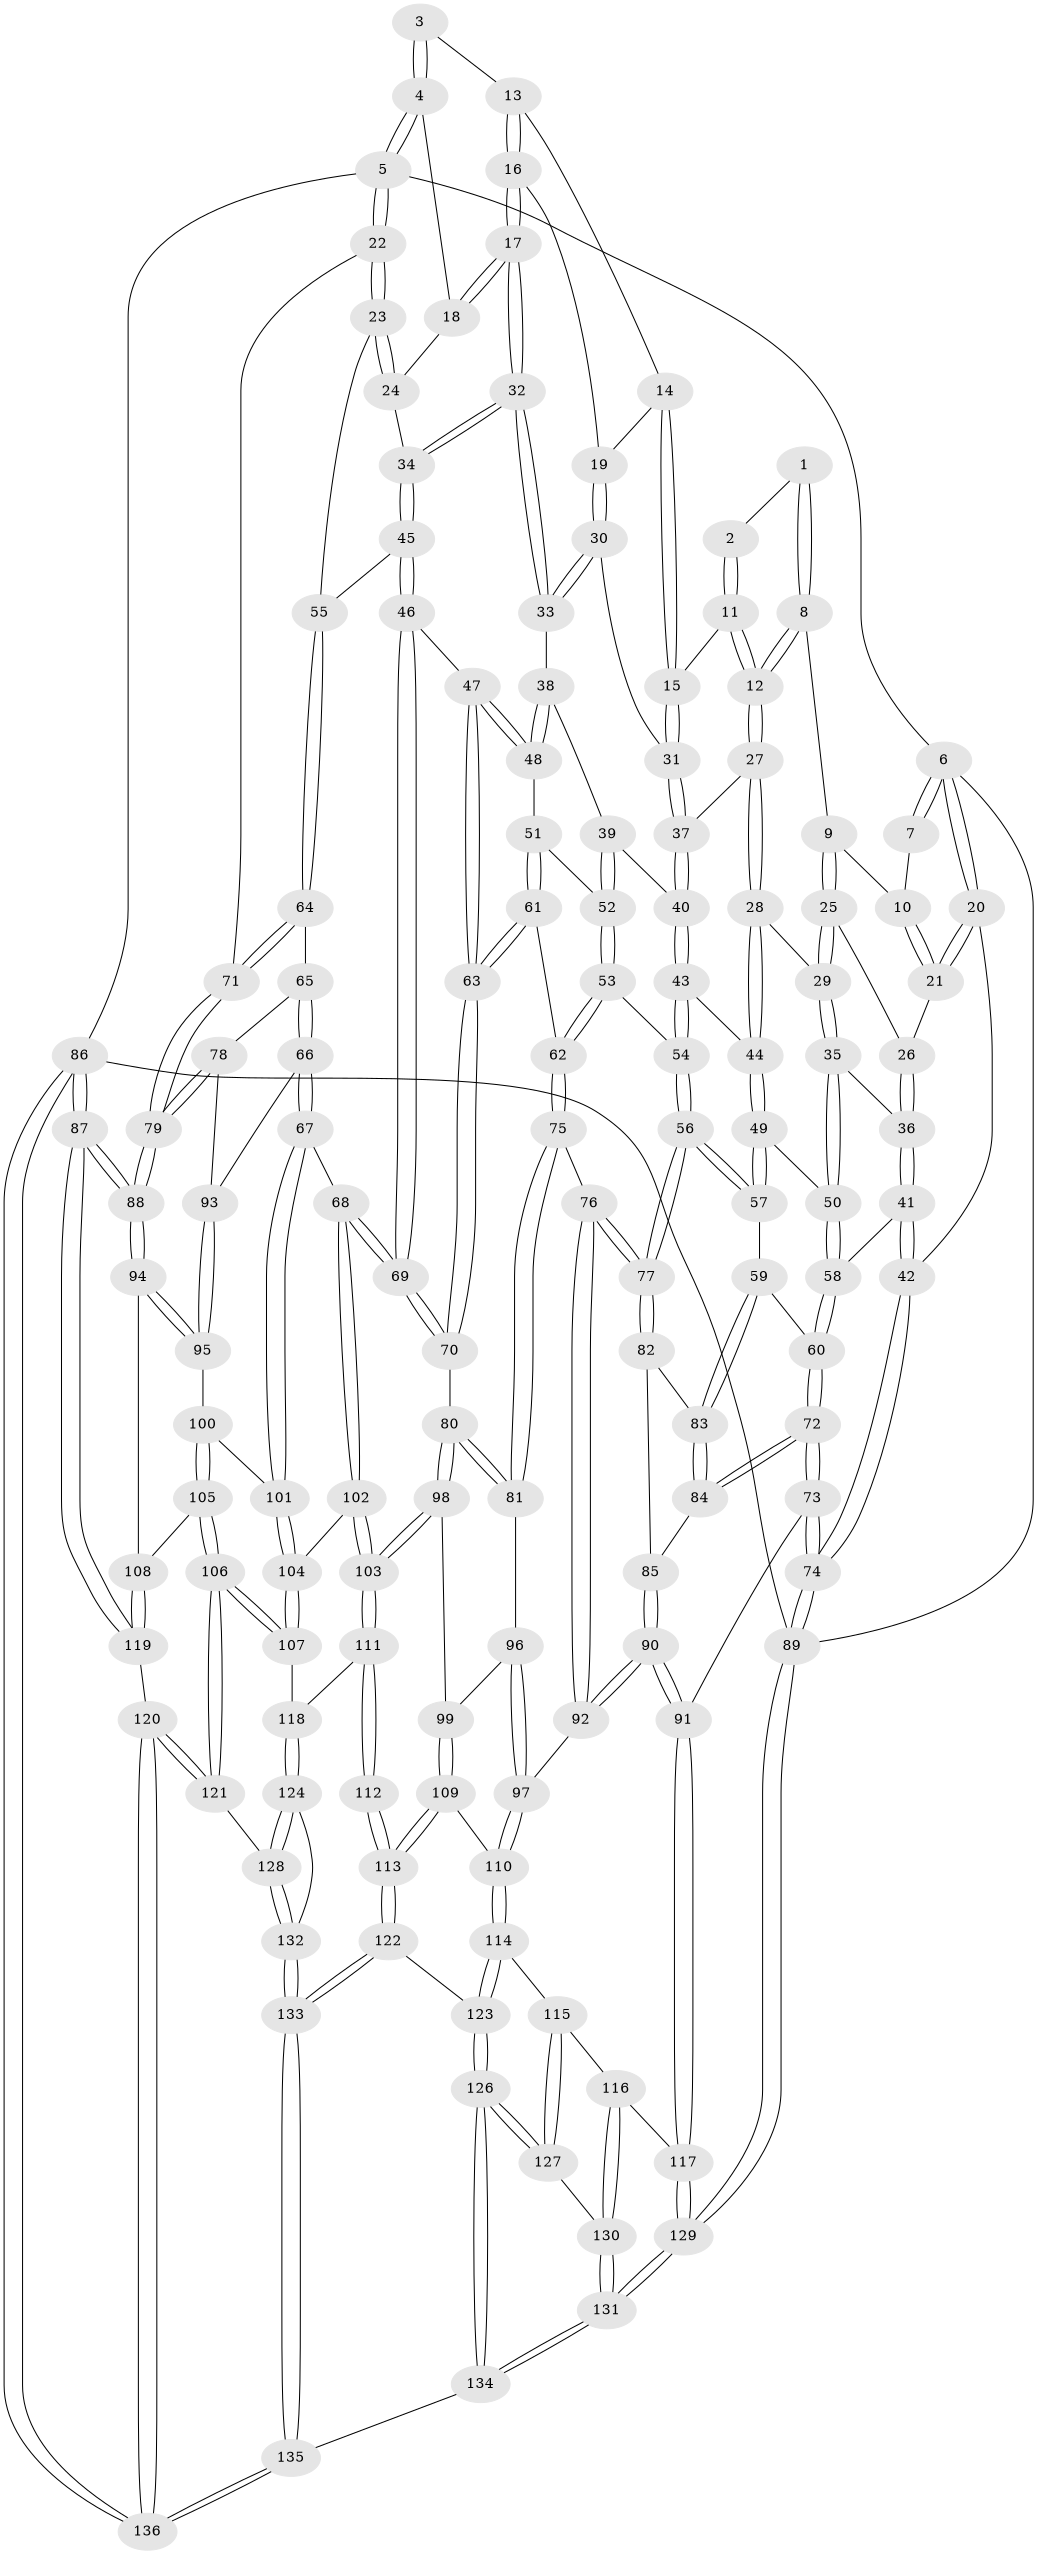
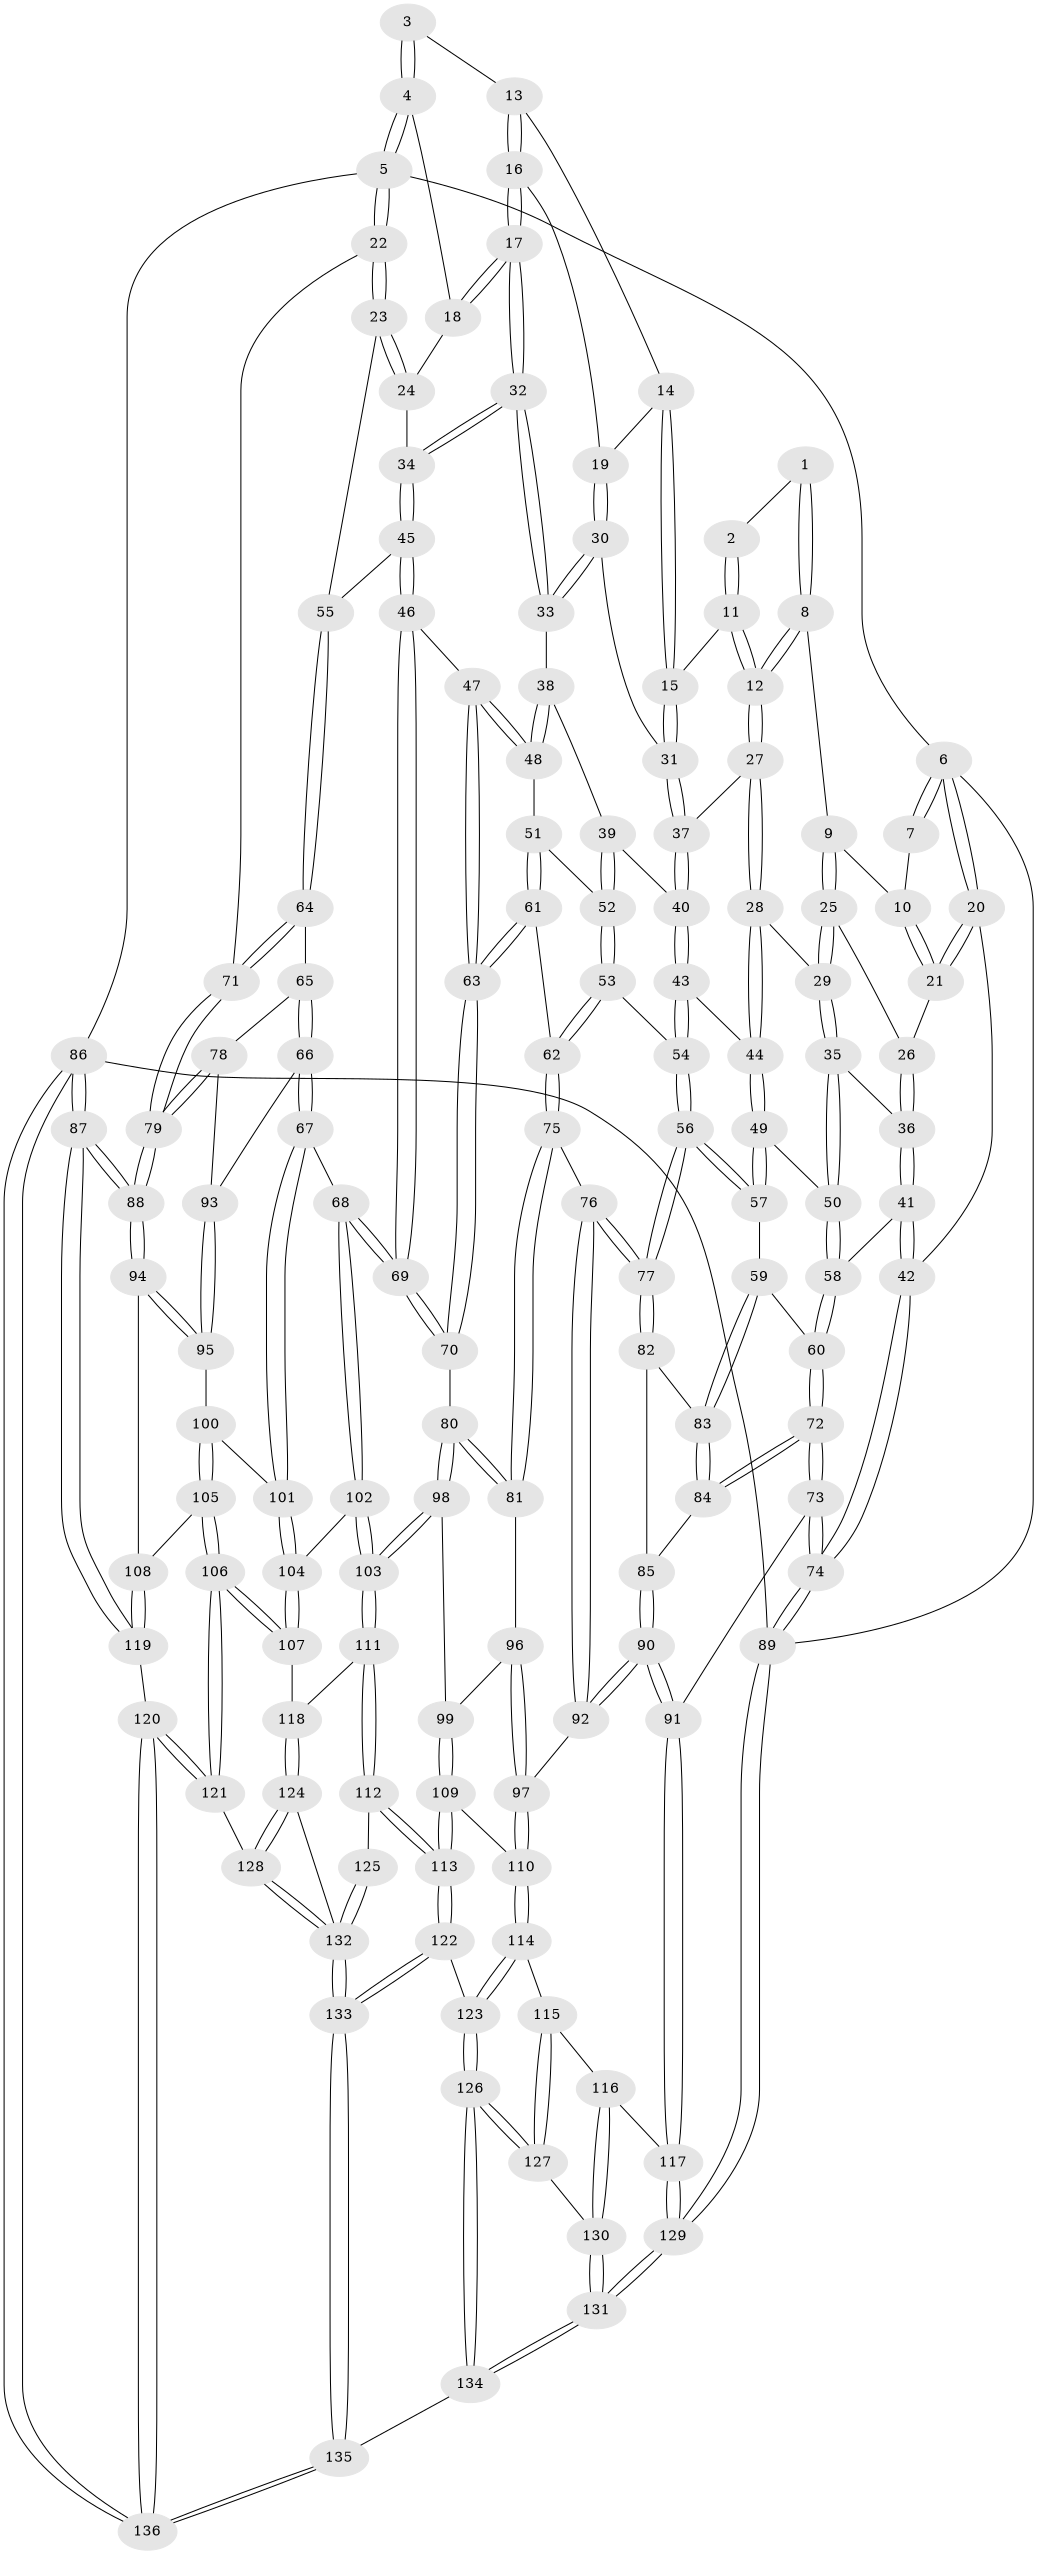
none -> (368, 1868)
